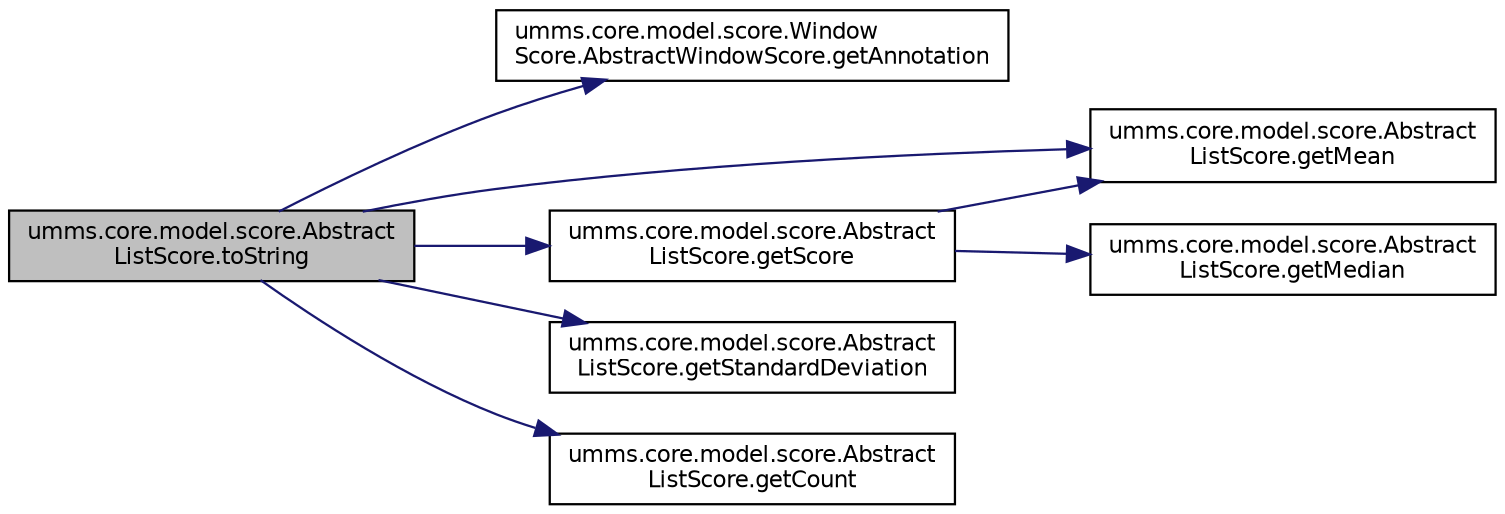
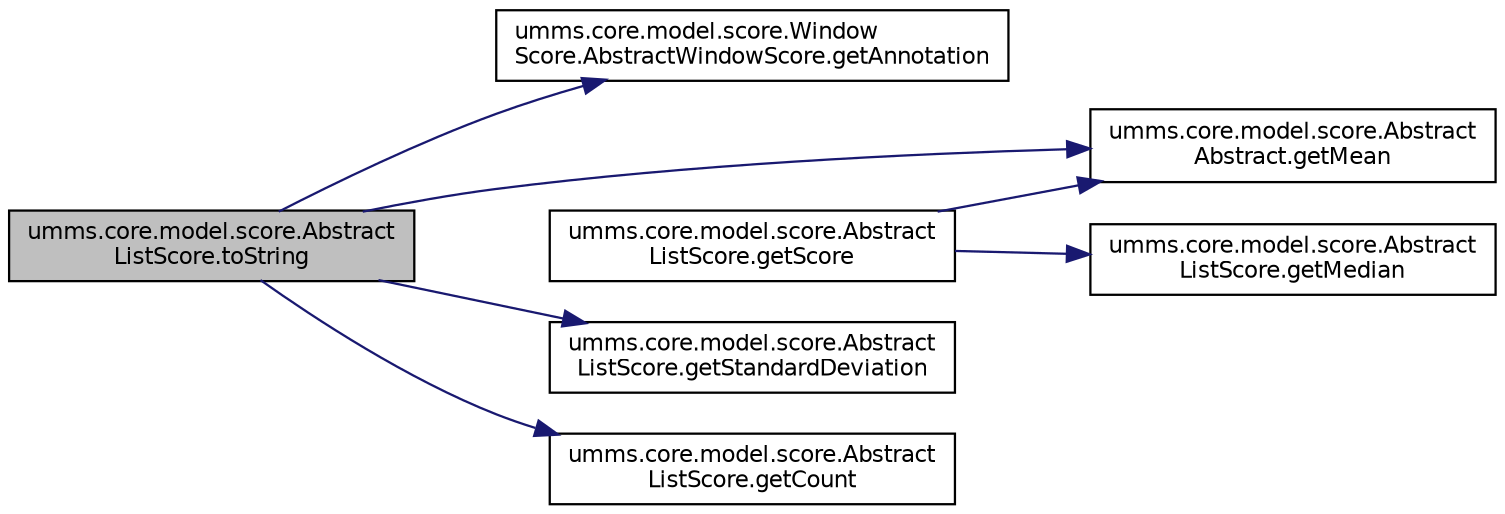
(1293, 146) -> (1293, 146)
(470, 246) -> none
